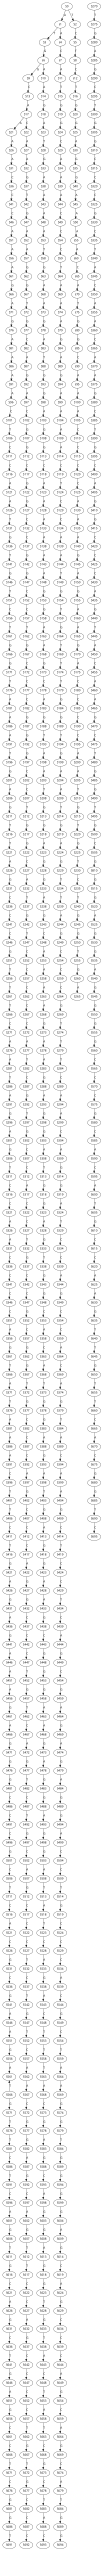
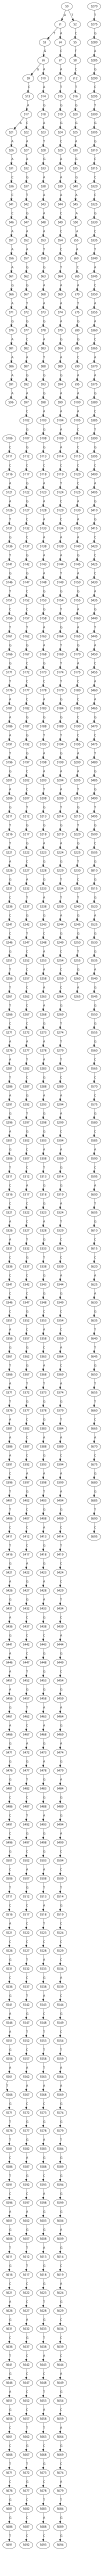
(9, 421) -> none
(9, 2087) -> (7, 2085)
